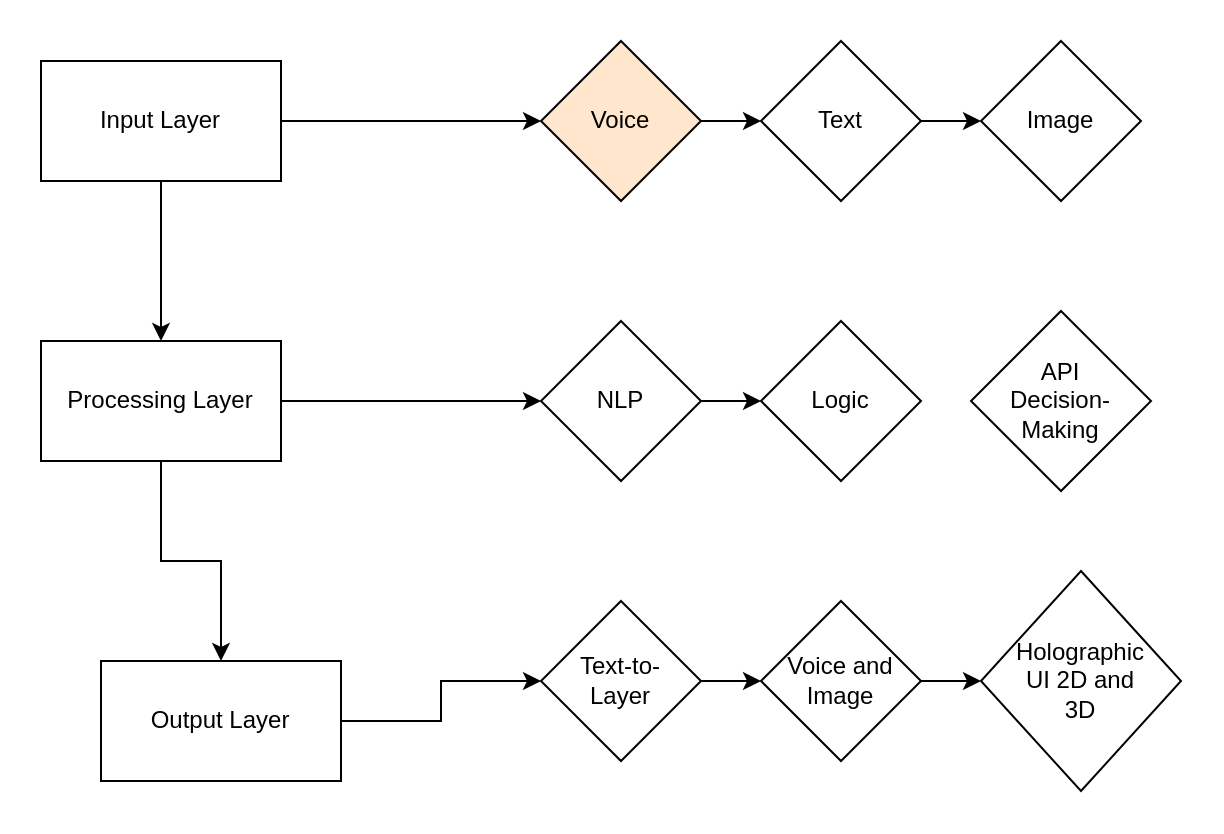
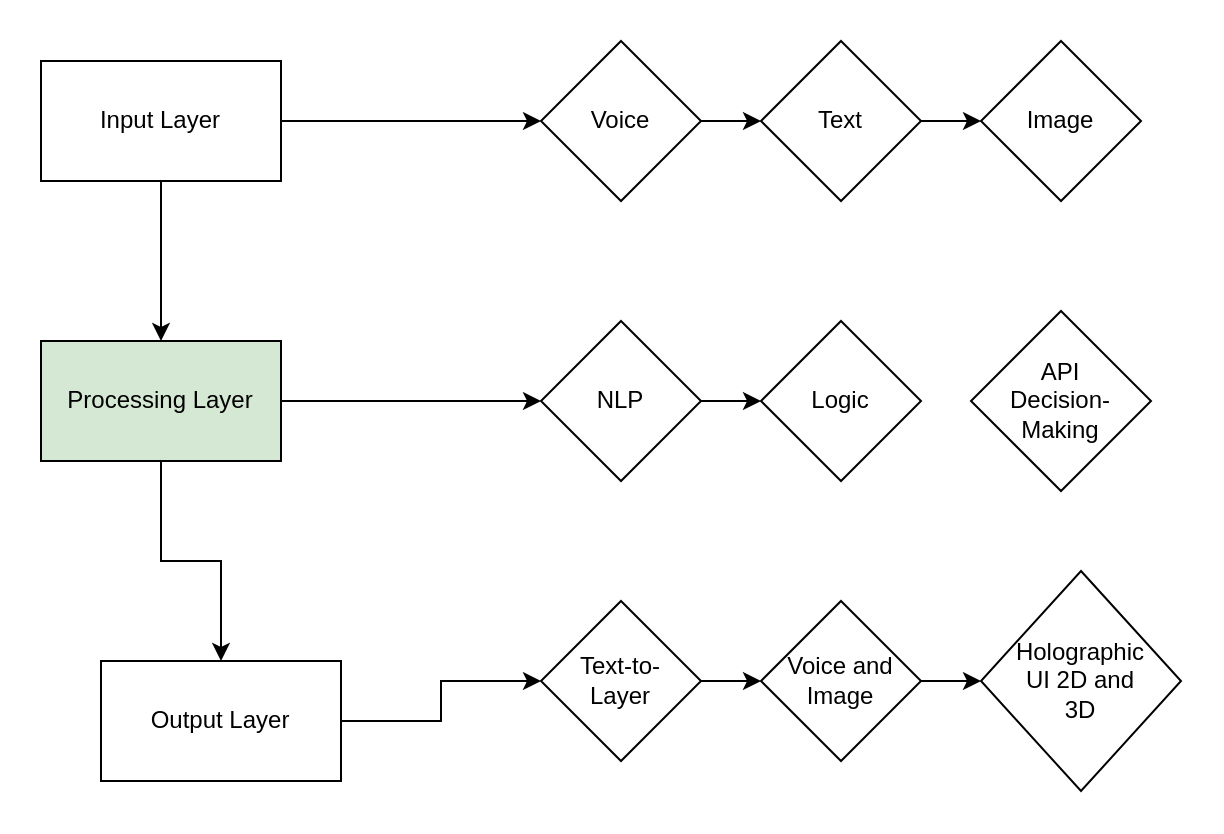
(621, 121) -> (621, 121)
(161, 401) -> (161, 401)
